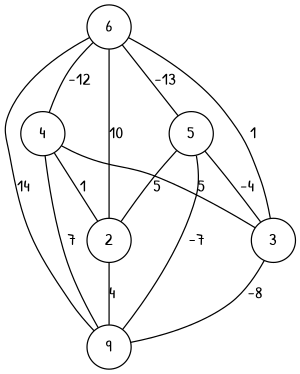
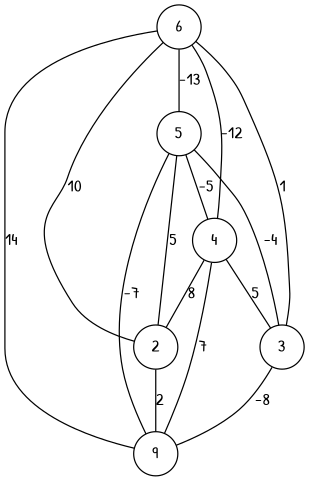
(83, 187) -> (192, 294)
none -> (197, 187)
(113, 294) -> (160, 400)
